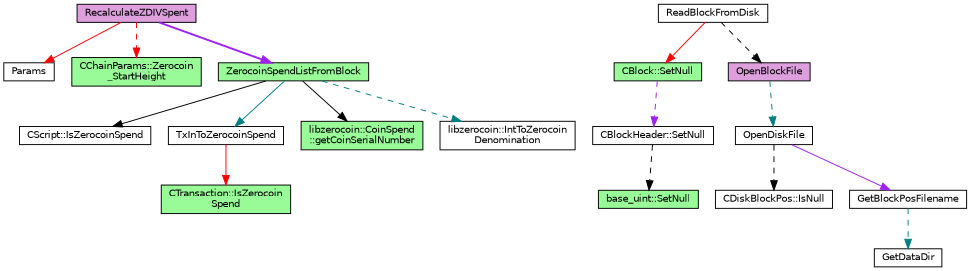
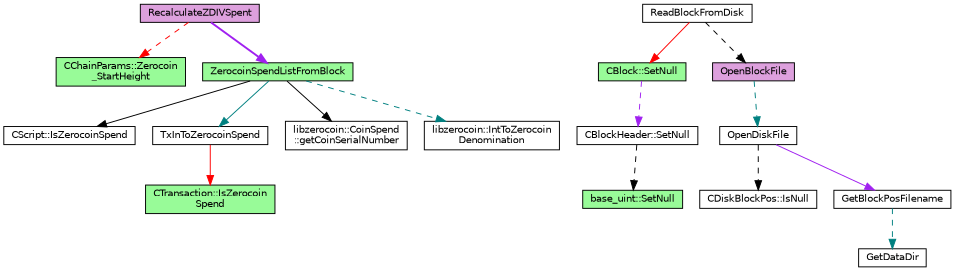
(29, 72) -> none
(362, 136) -> (346, 136)
